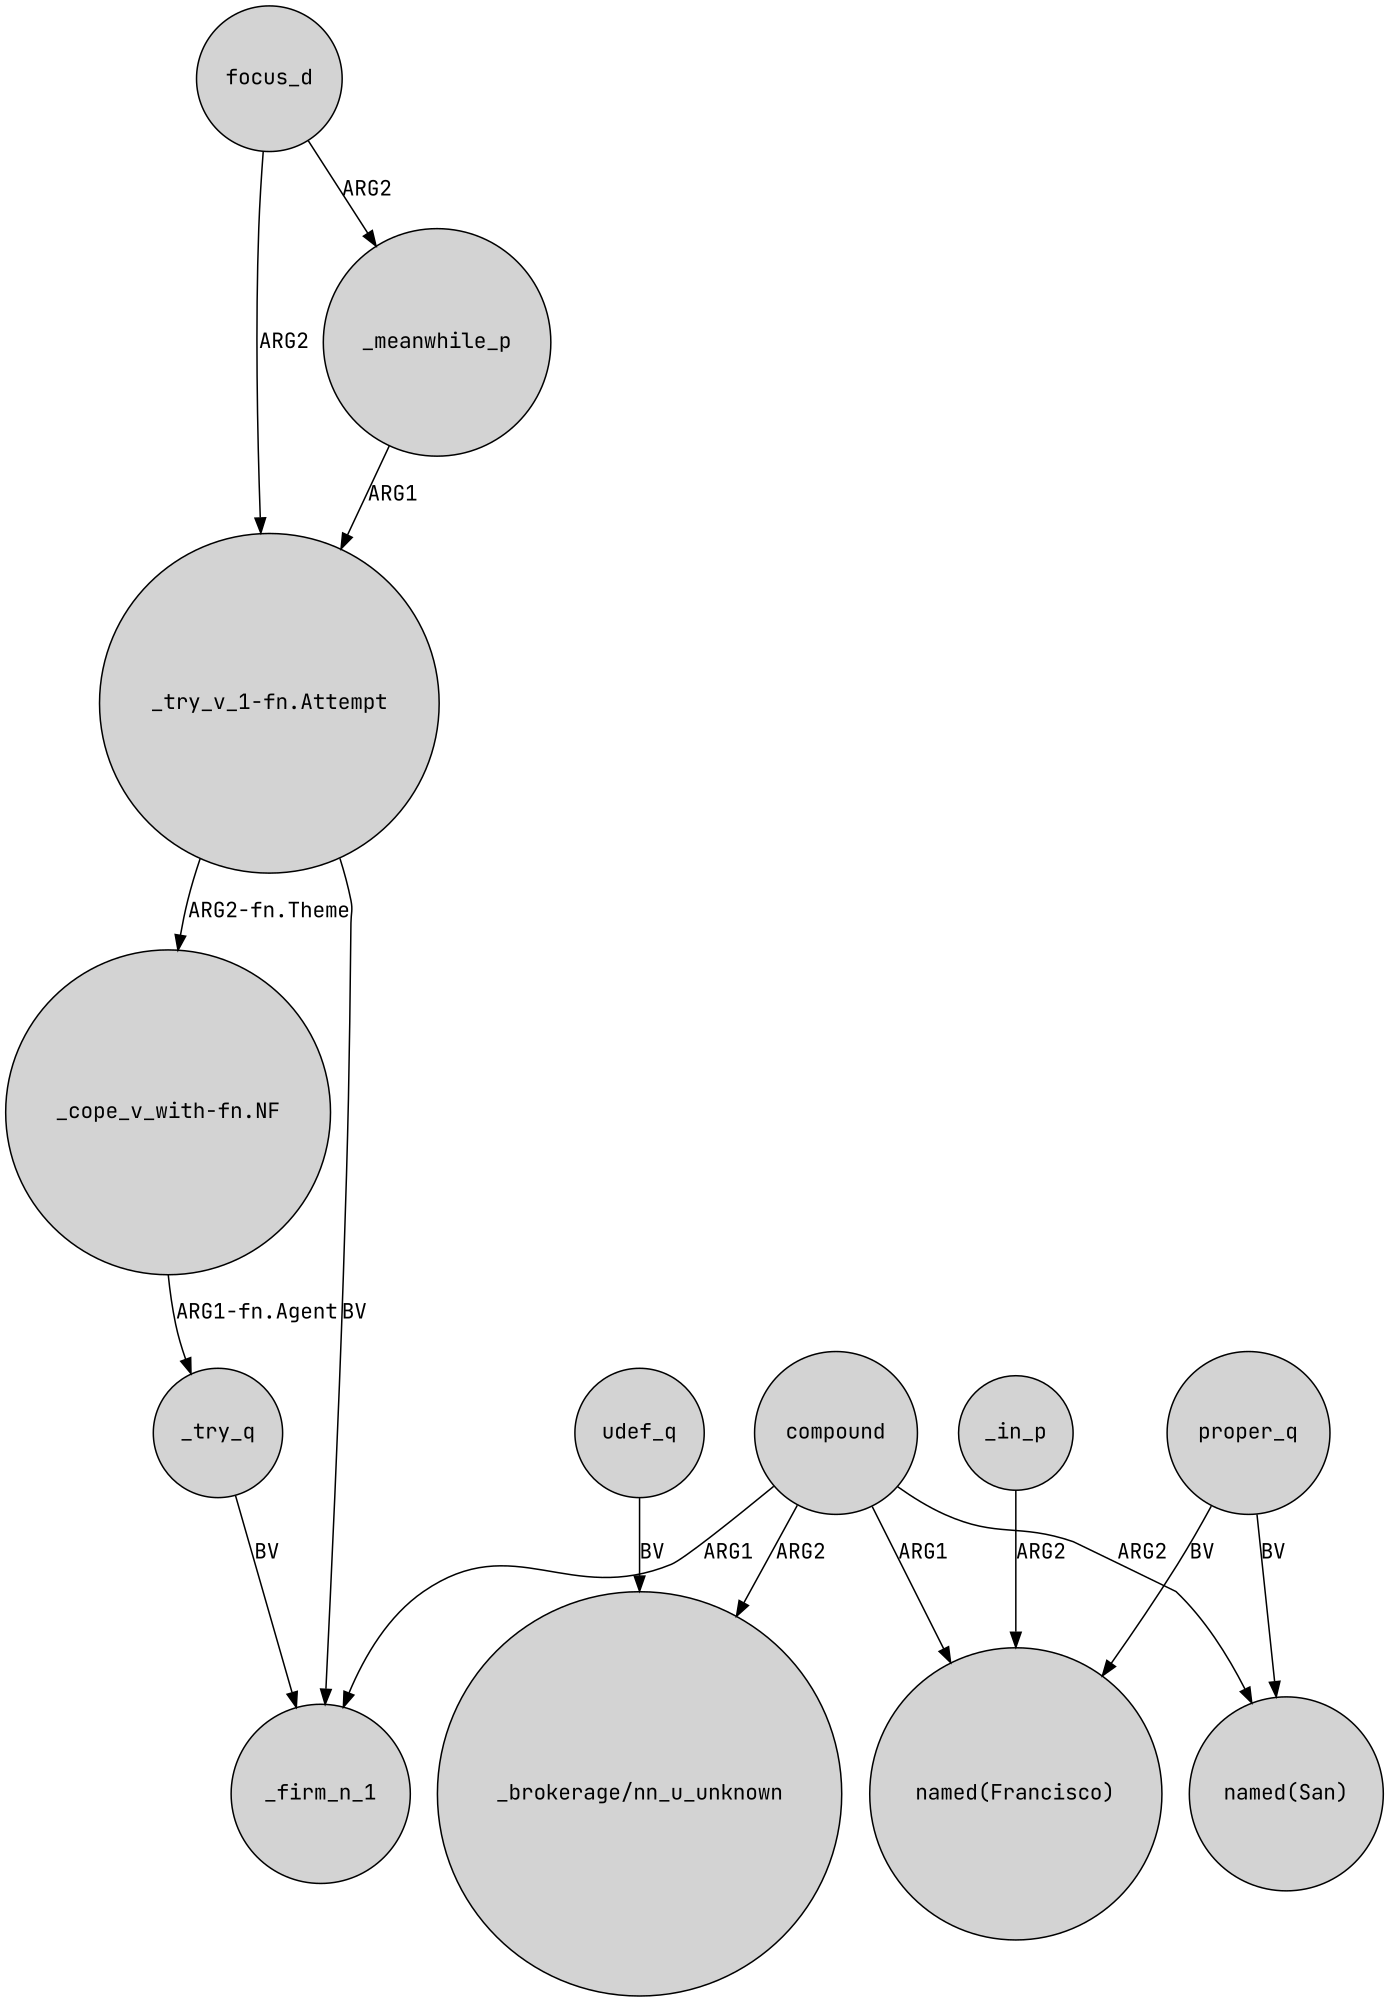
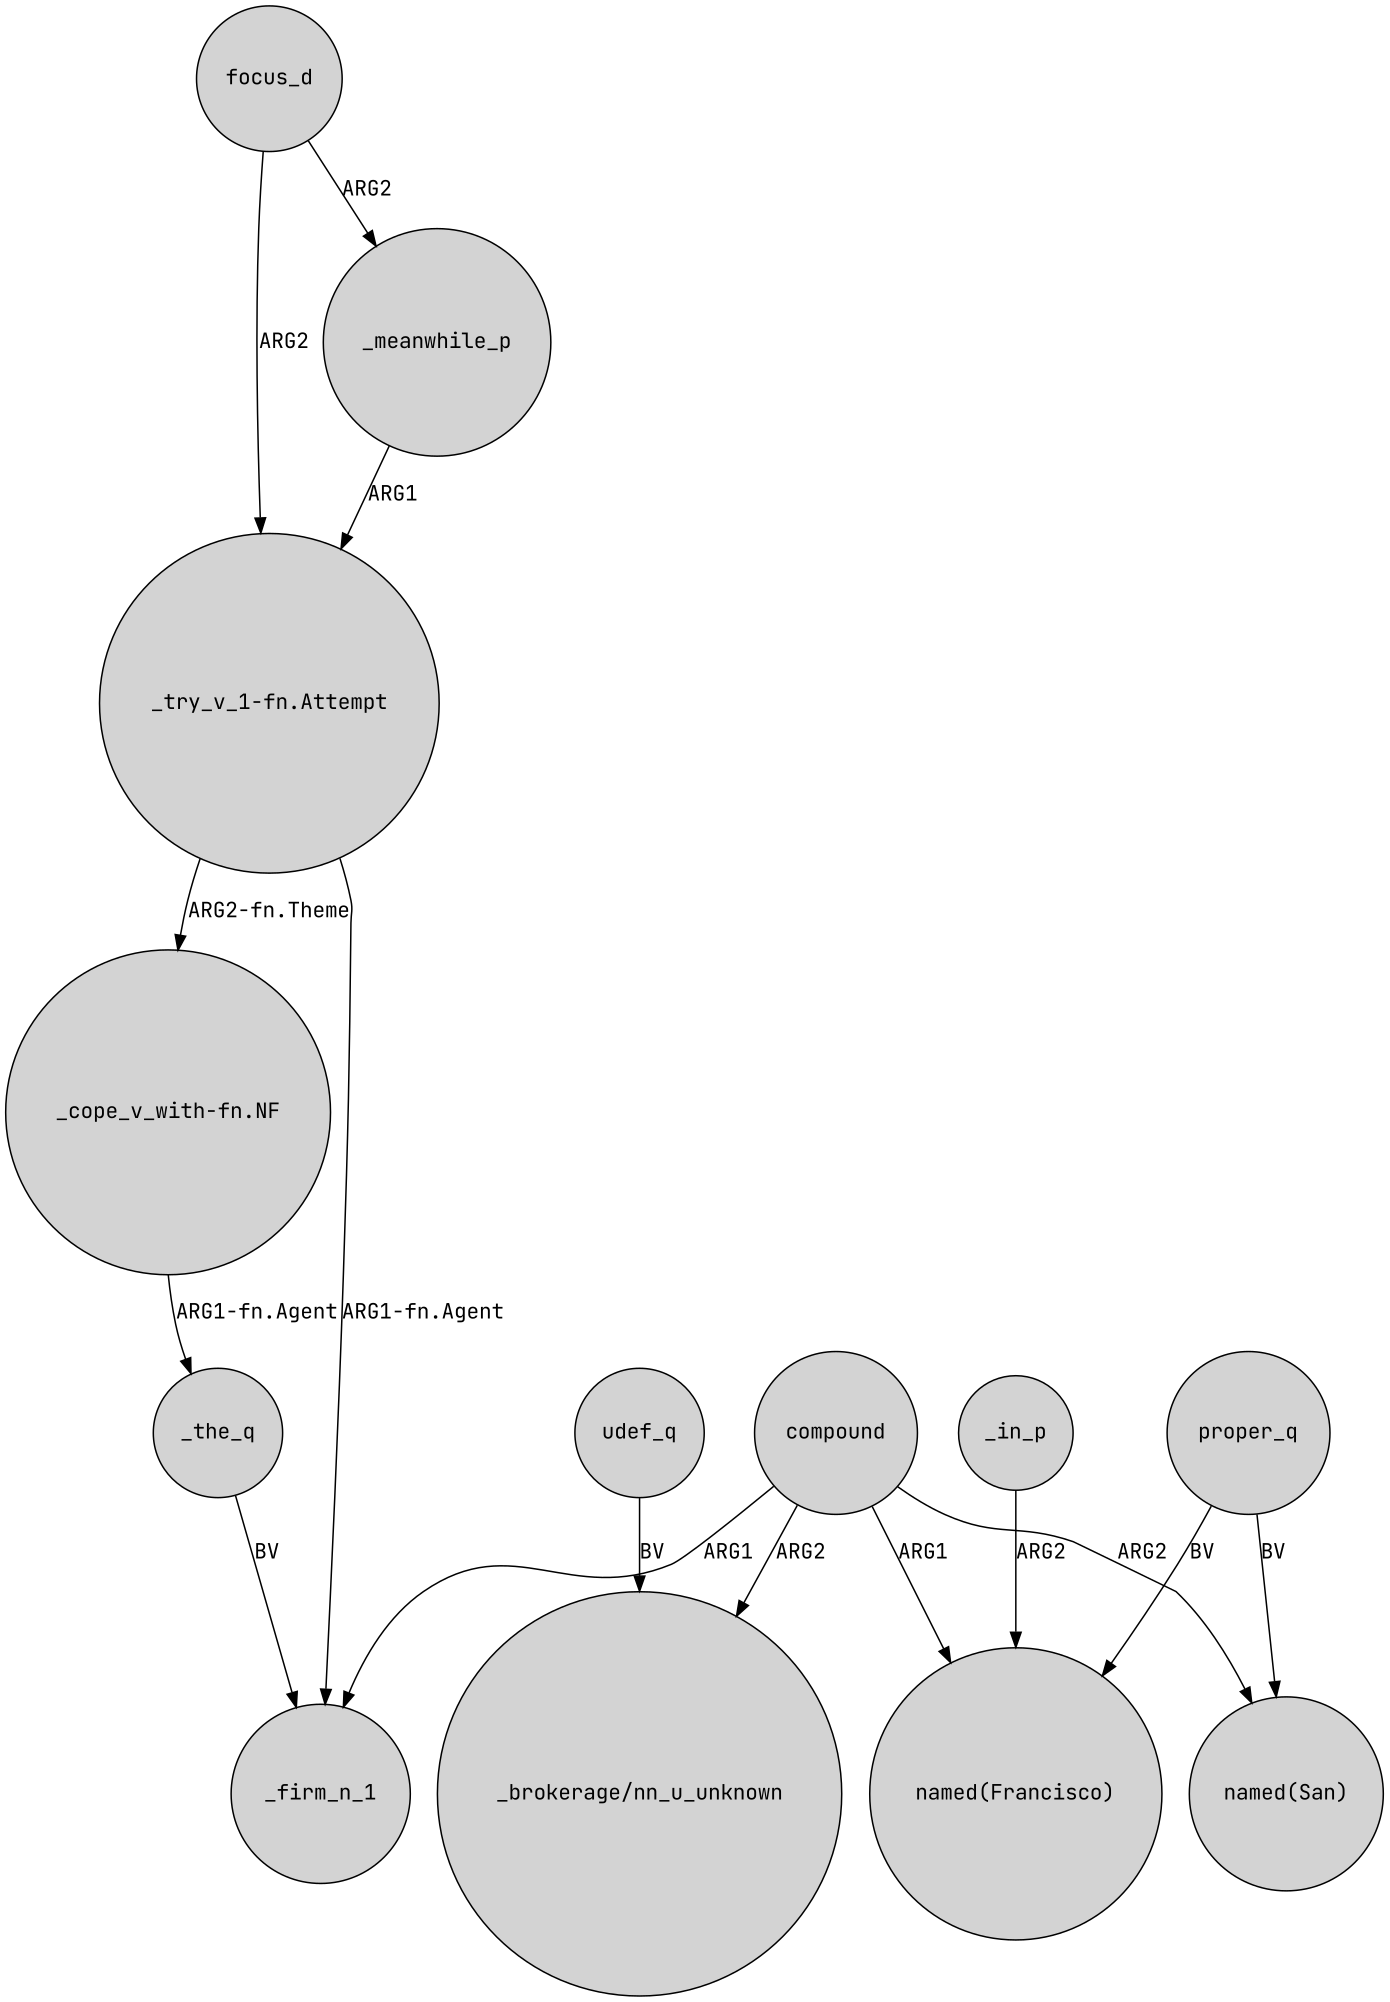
(355, 1313) -> (423, 1313)
(218, 1433) -> (218, 1433)
